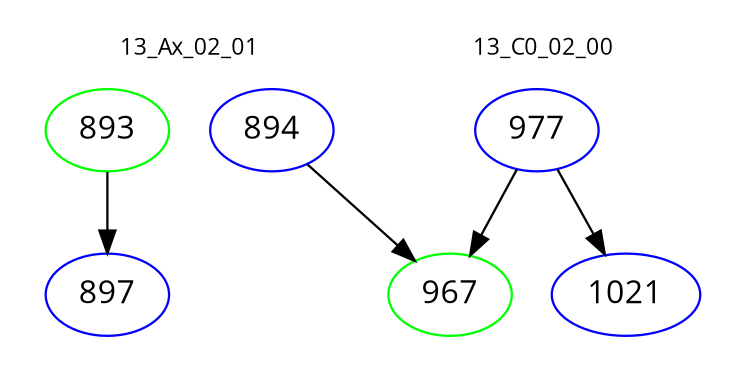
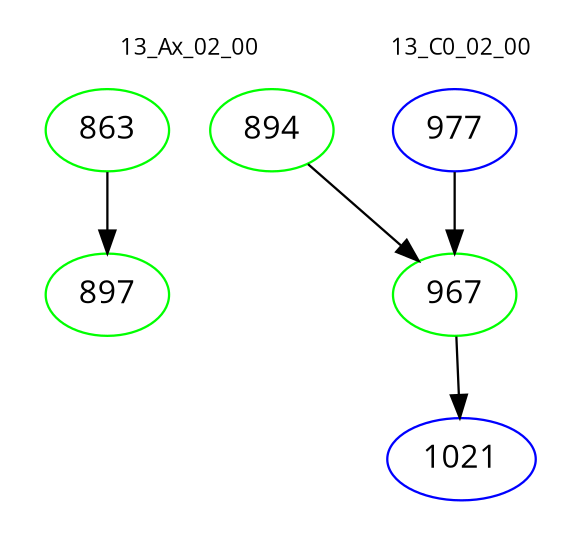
(190, 49) -> (190, 49)
(107, 130) -> (107, 130)
(272, 130) -> (272, 130)
(575, 202) -> (458, 366)
(107, 295) -> (107, 295)
